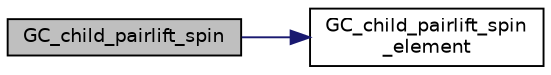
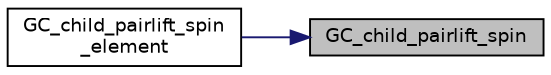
(266, 37) -> (266, 37)
